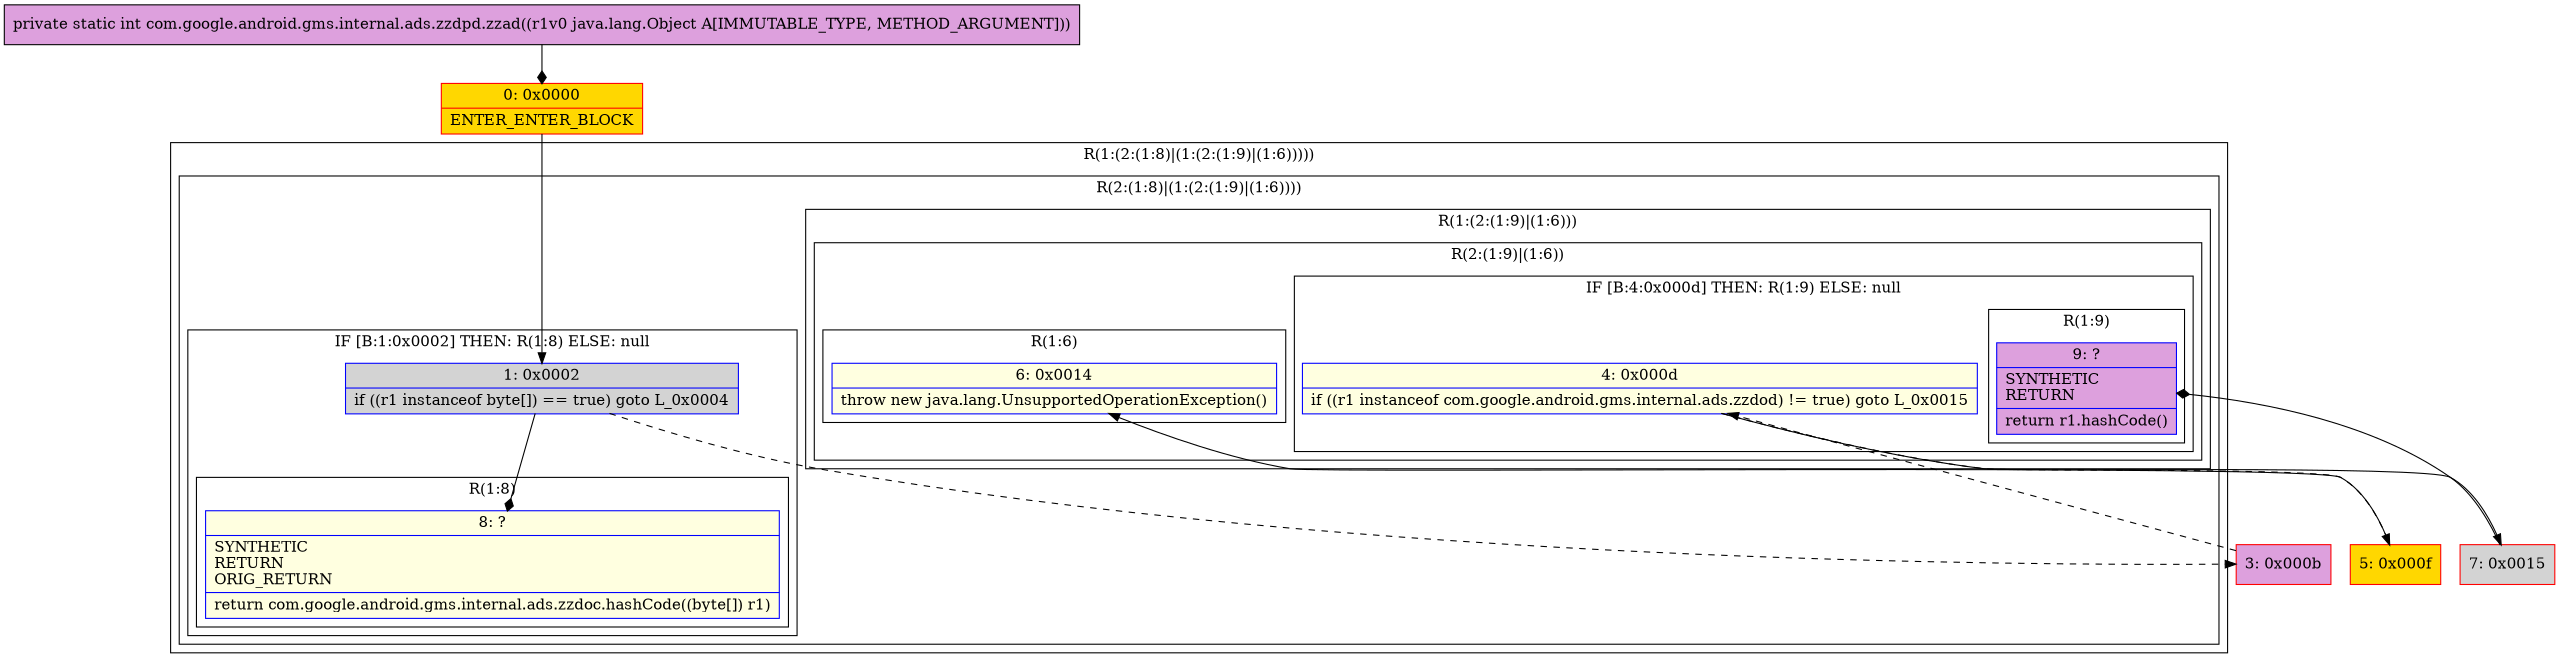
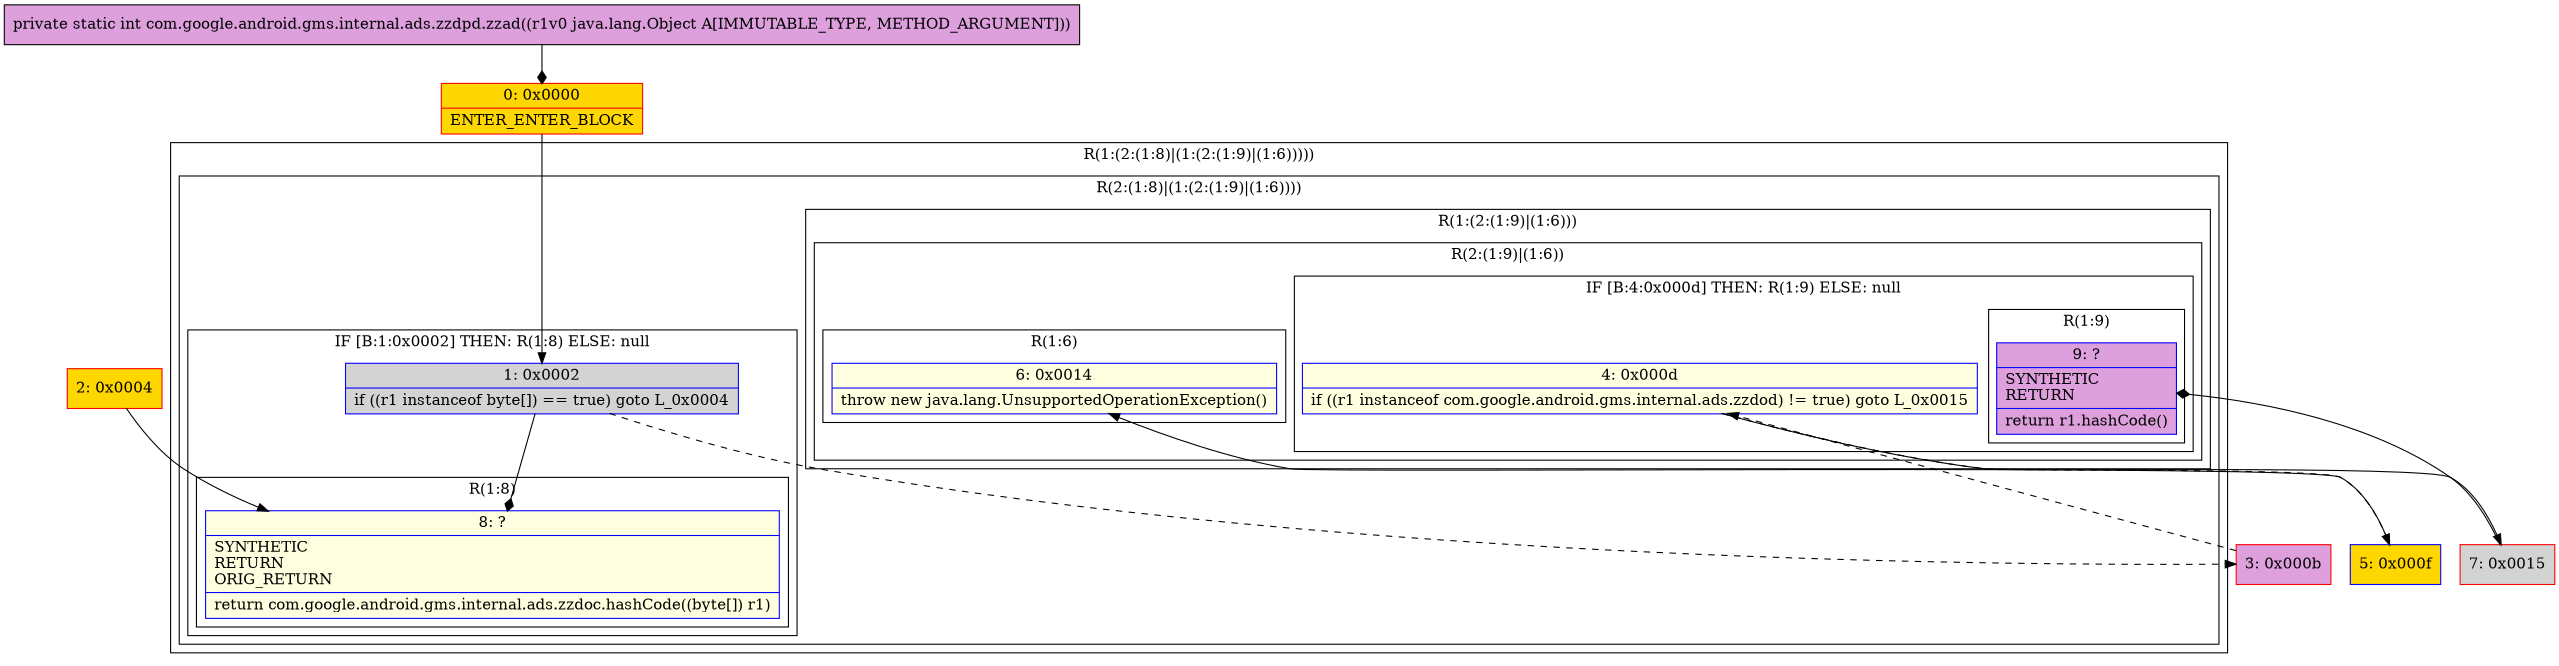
none -> (115, 389)
(2396, 565) -> (2396, 565)
